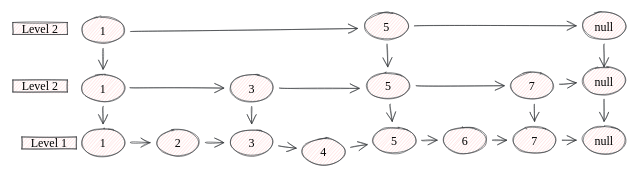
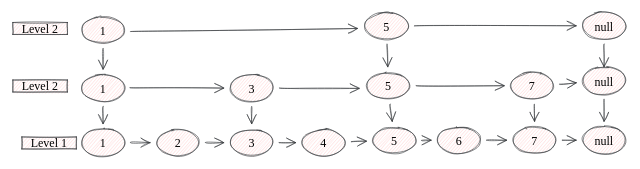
(465, 140) -> (459, 140)
(323, 152) -> (323, 143)
